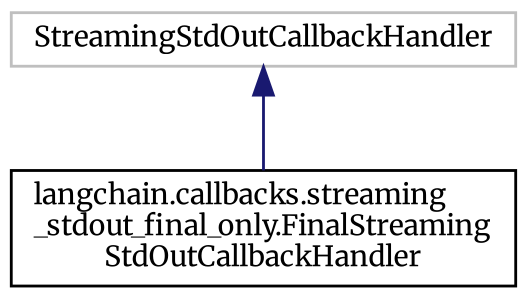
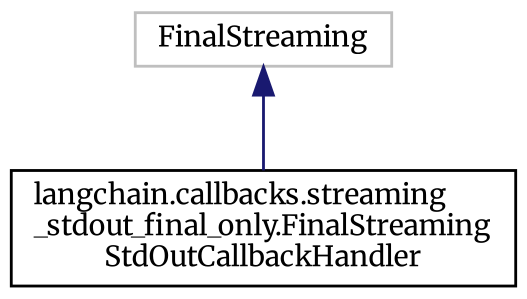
(263, 39) -> (263, 39)
